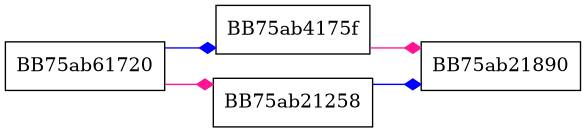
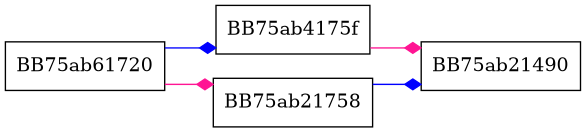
(501, 66) -> (501, 66)
(293, 103) -> (293, 103)
